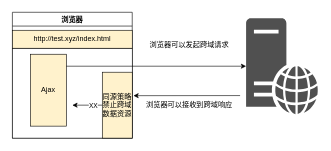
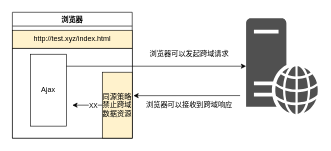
(189, 45) -> (189, 54)
(48, 90) -> (48, 90)
